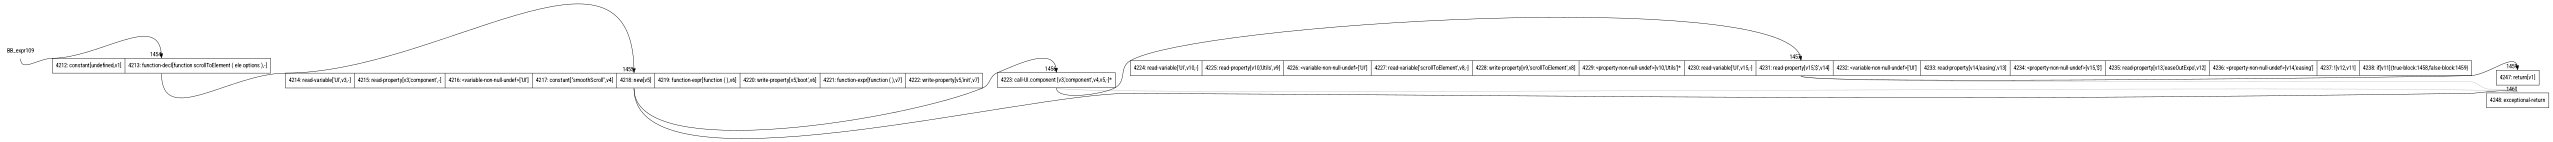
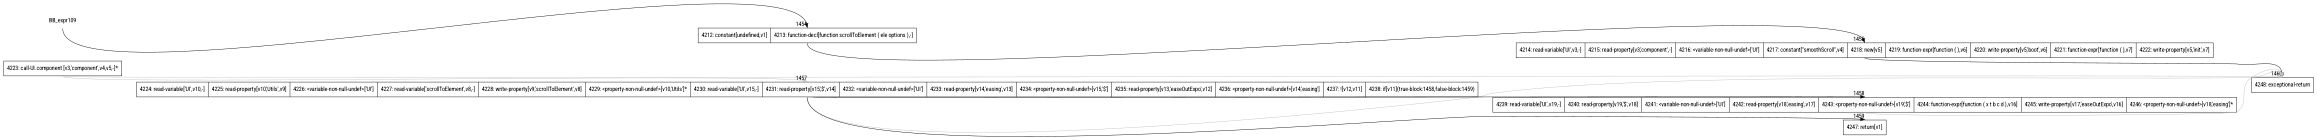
(1420, 22) -> (266, 80)
none -> (1865, 105)
(845, 121) -> none
